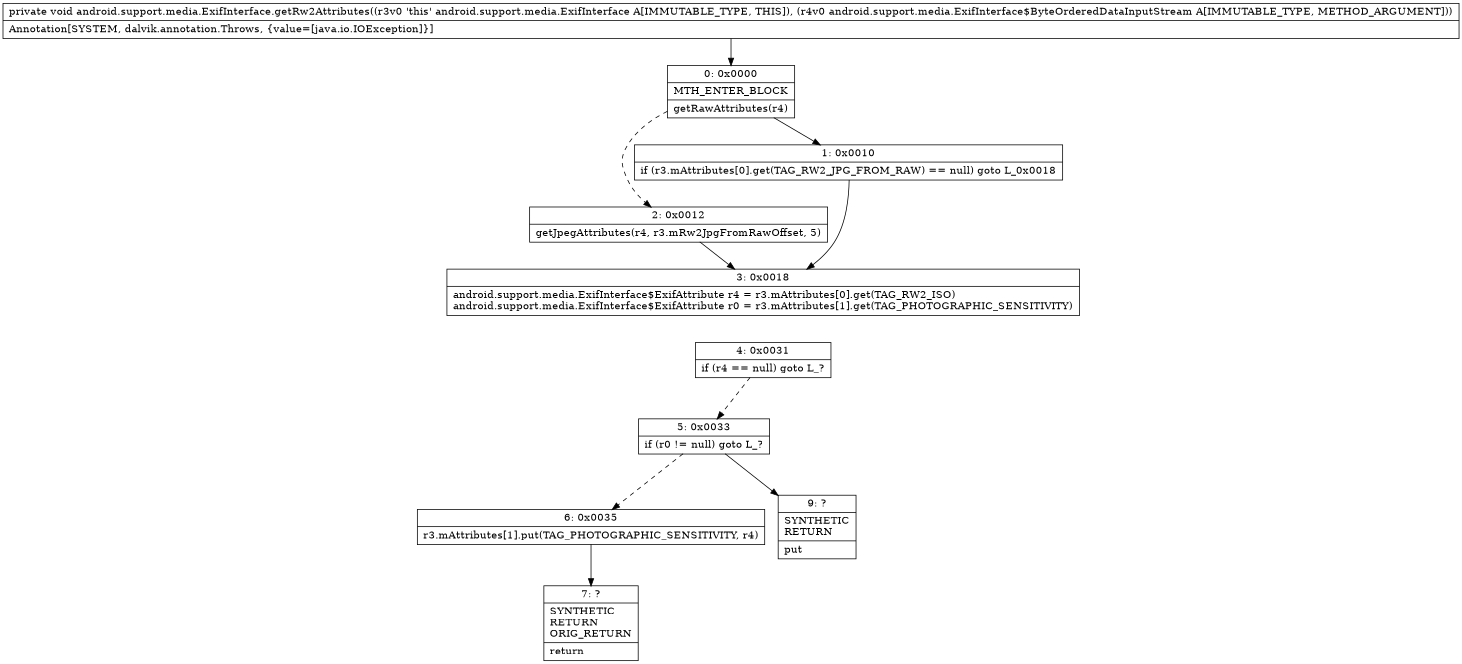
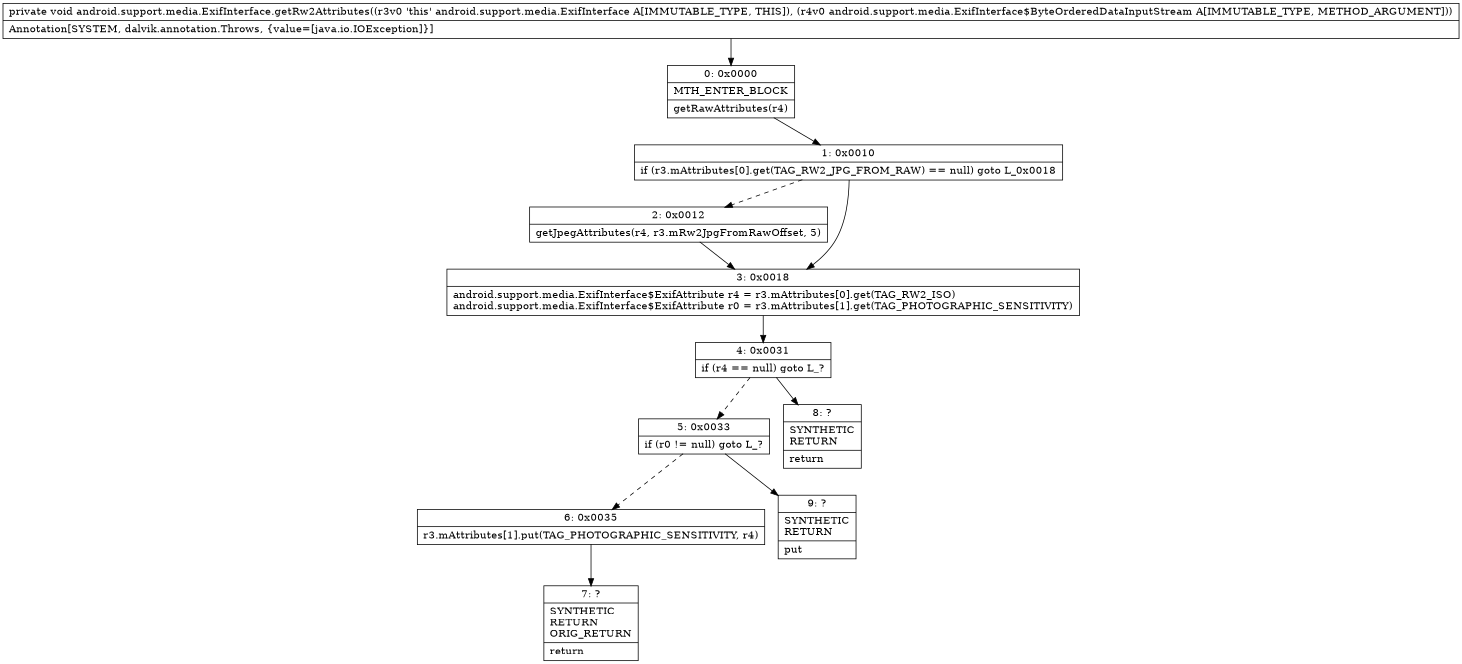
(625, 151) -> (767, 192)
none -> (763, 325)
none -> (822, 436)
